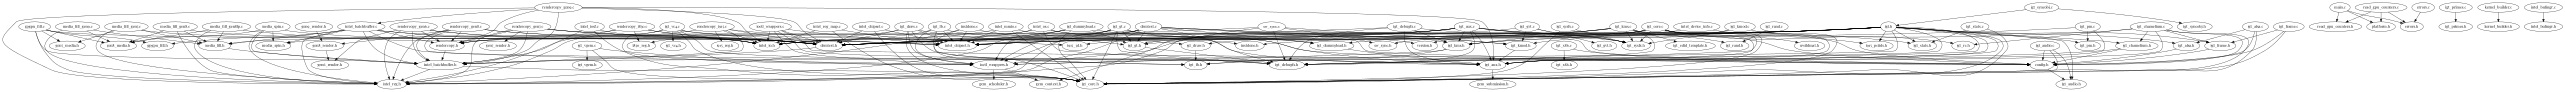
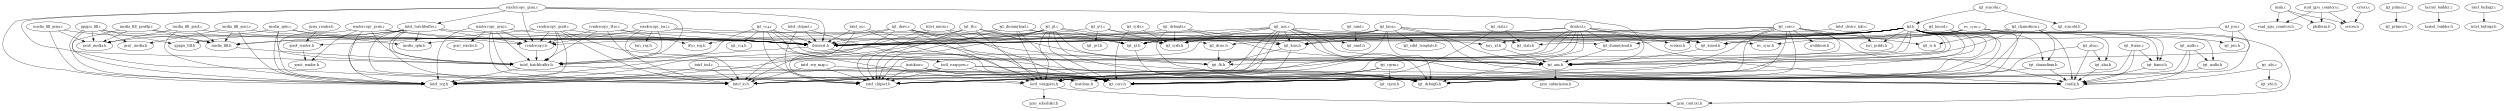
(799, 36) -> (884, 56)
(1678, 39) -> none
(1252, 54) -> (1517, 53)
(2055, 74) -> (2144, 77)
